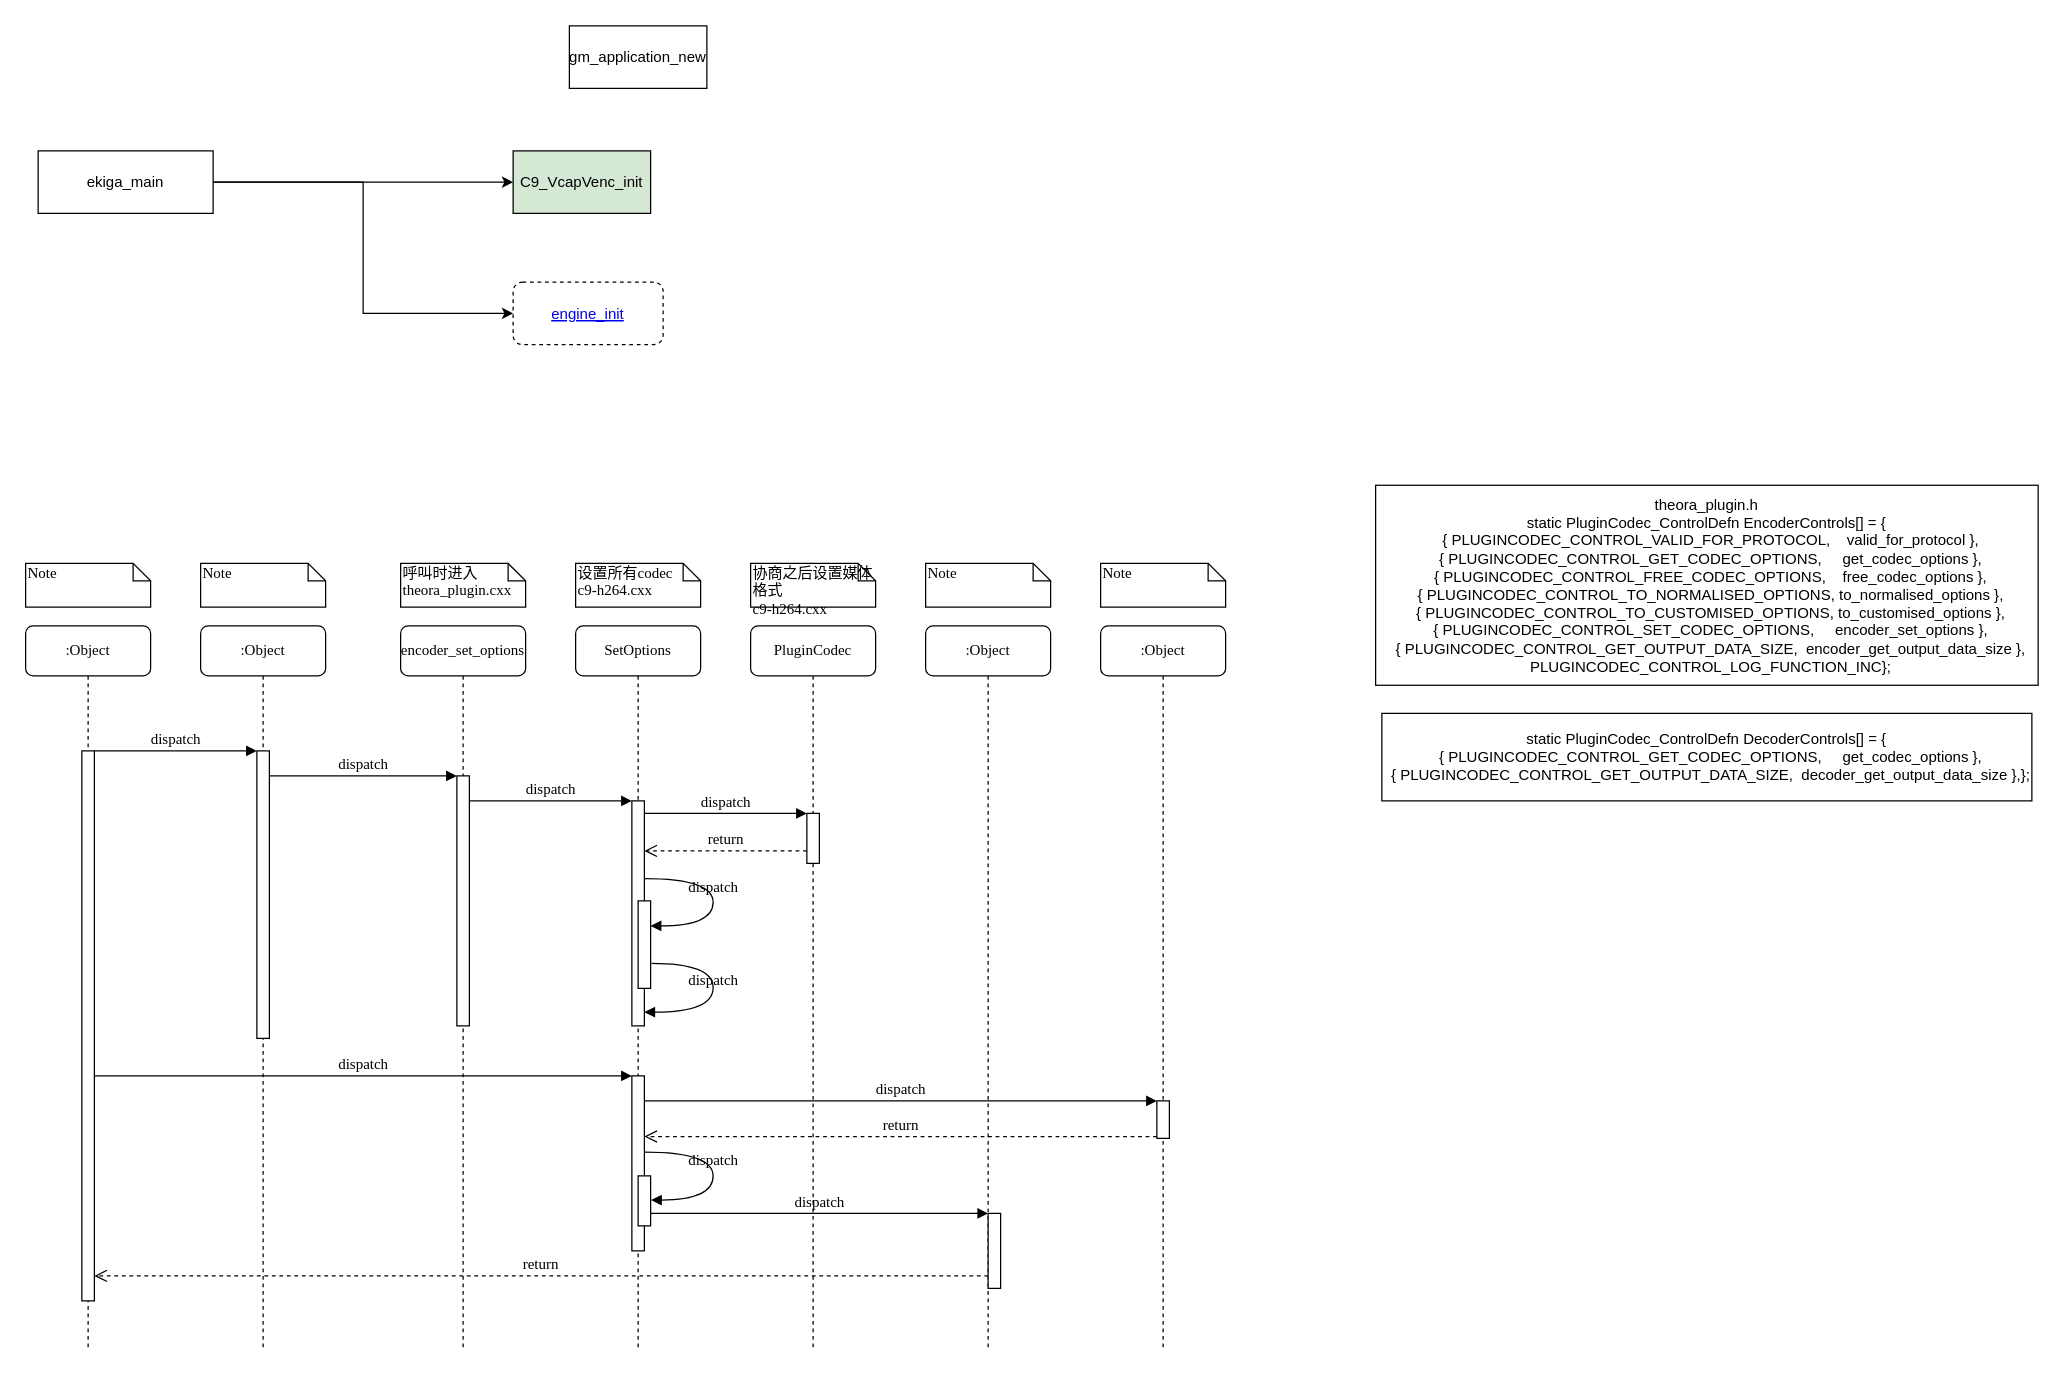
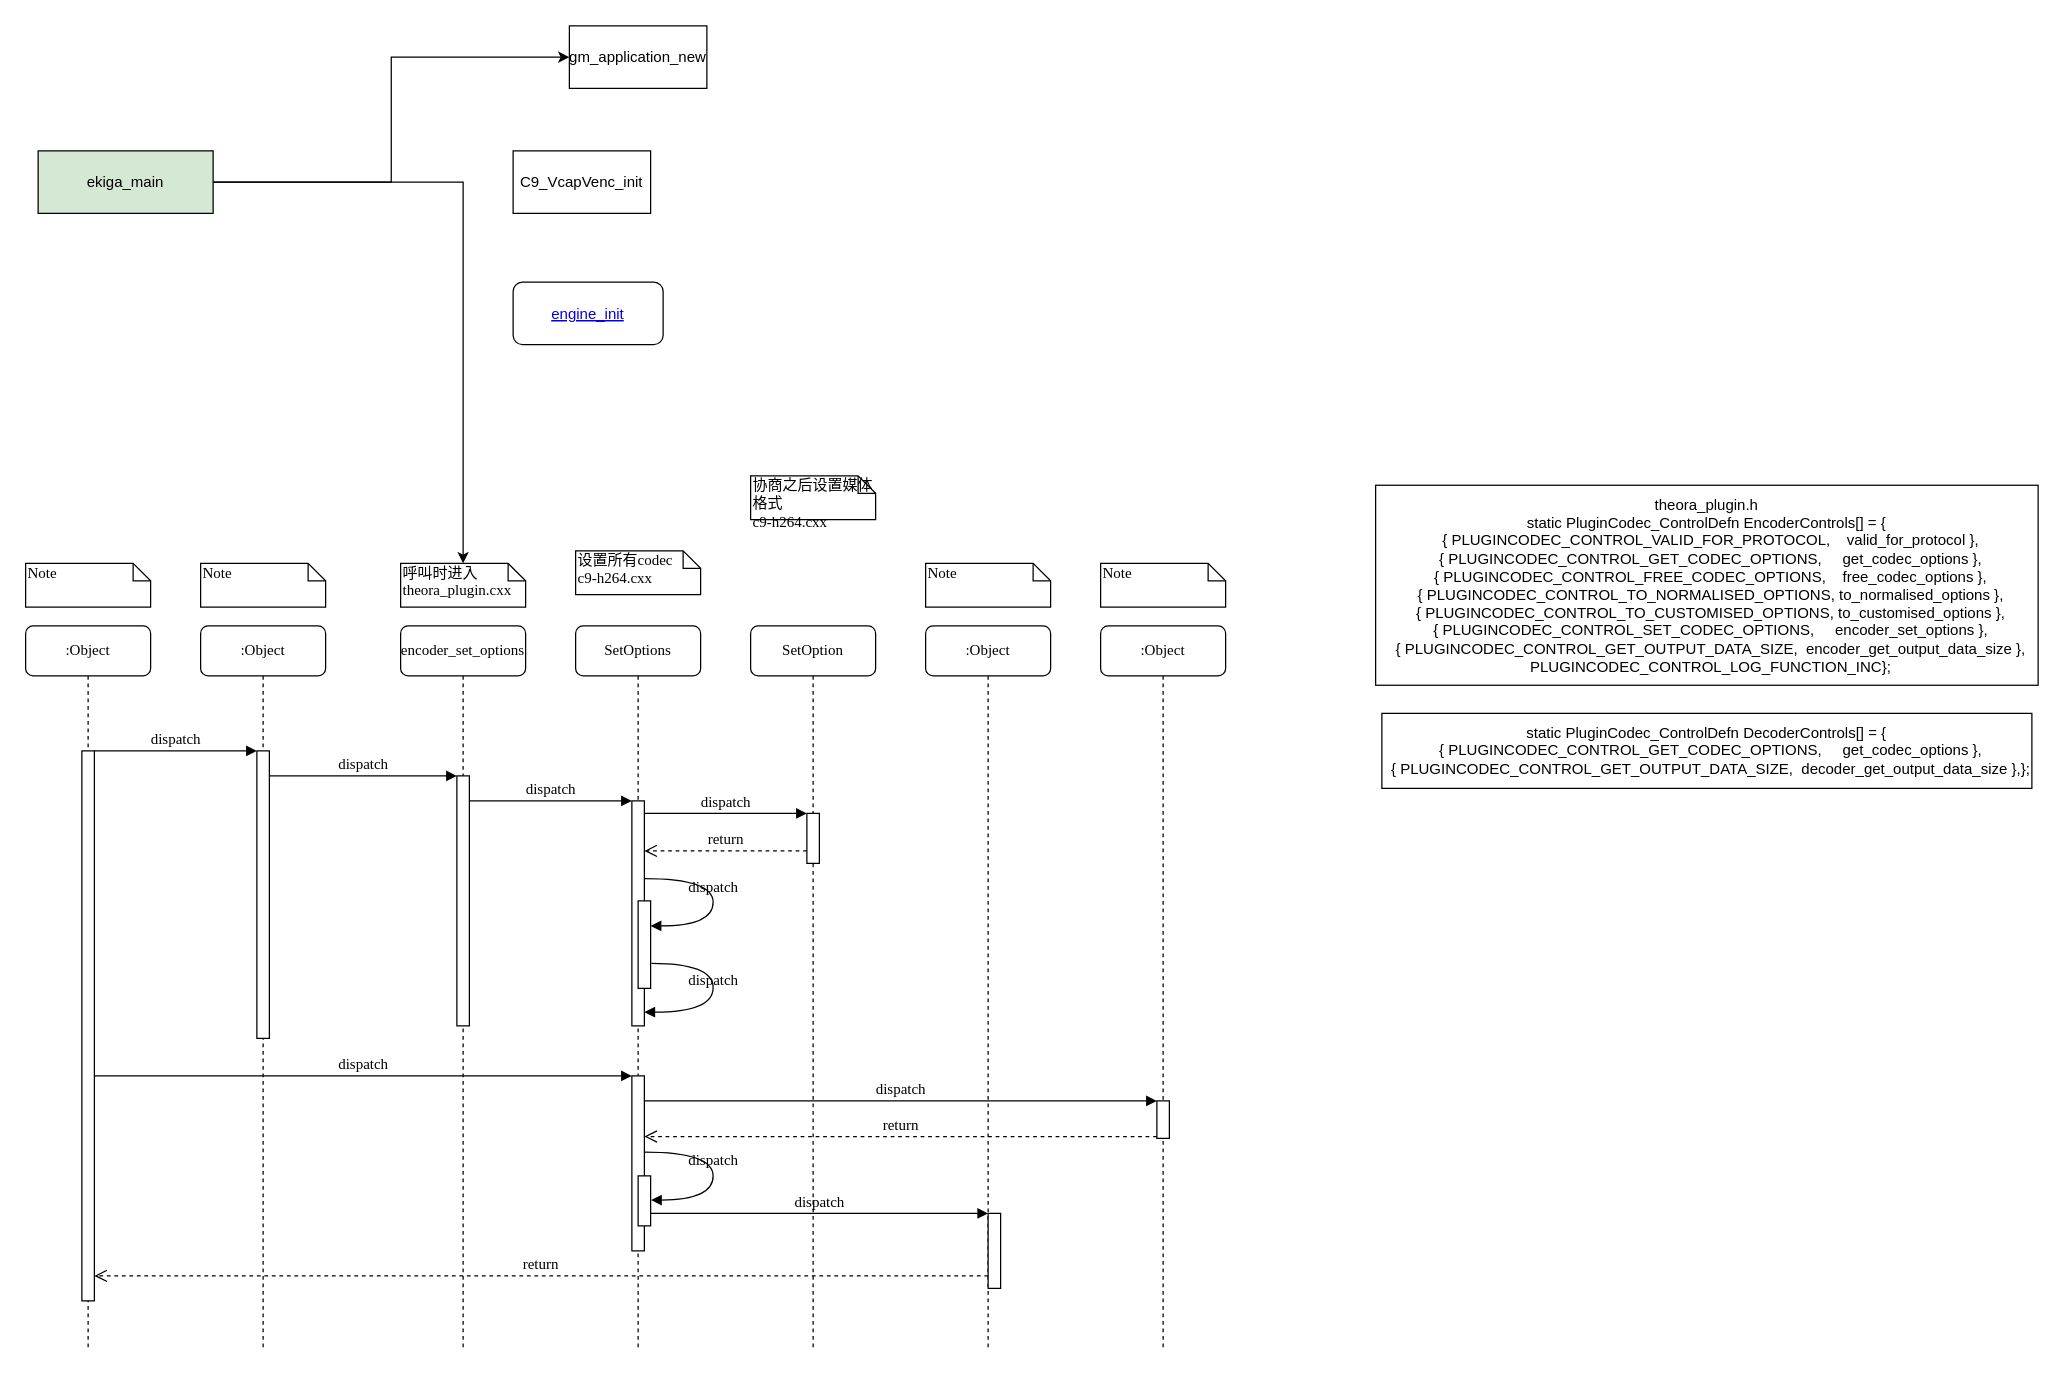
none -> (415, 57)
(126, 182) -> (126, 182)
(482, 182) -> (463, 367)
(582, 182) -> (582, 182)
(369, 313) -> none
(588, 313) -> (588, 313)
(638, 585) -> (638, 573)
(813, 585) -> (813, 498)
(813, 651) -> (813, 651)
(1707, 757) -> (1707, 751)
